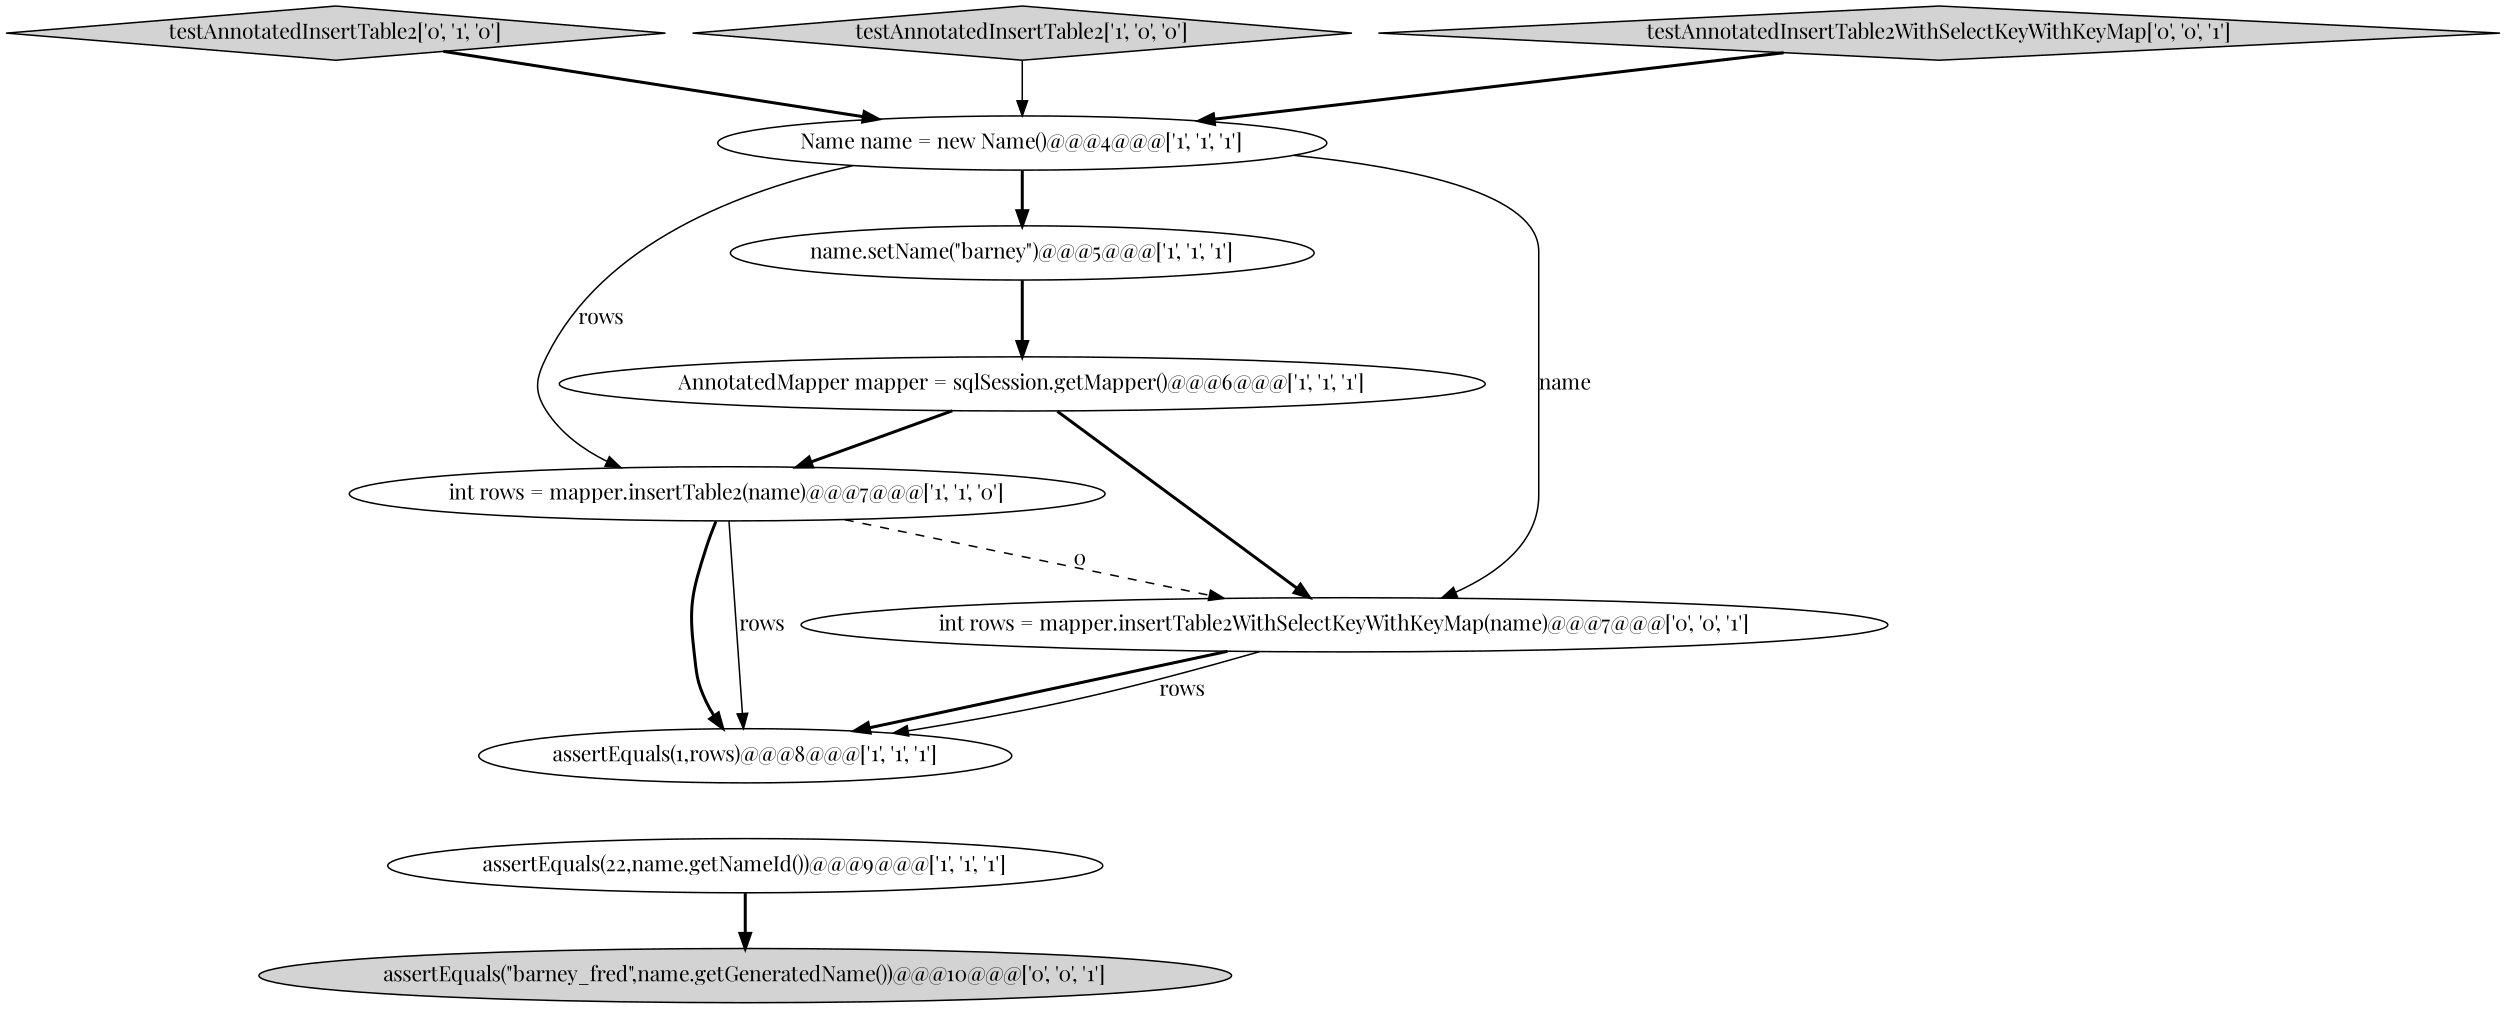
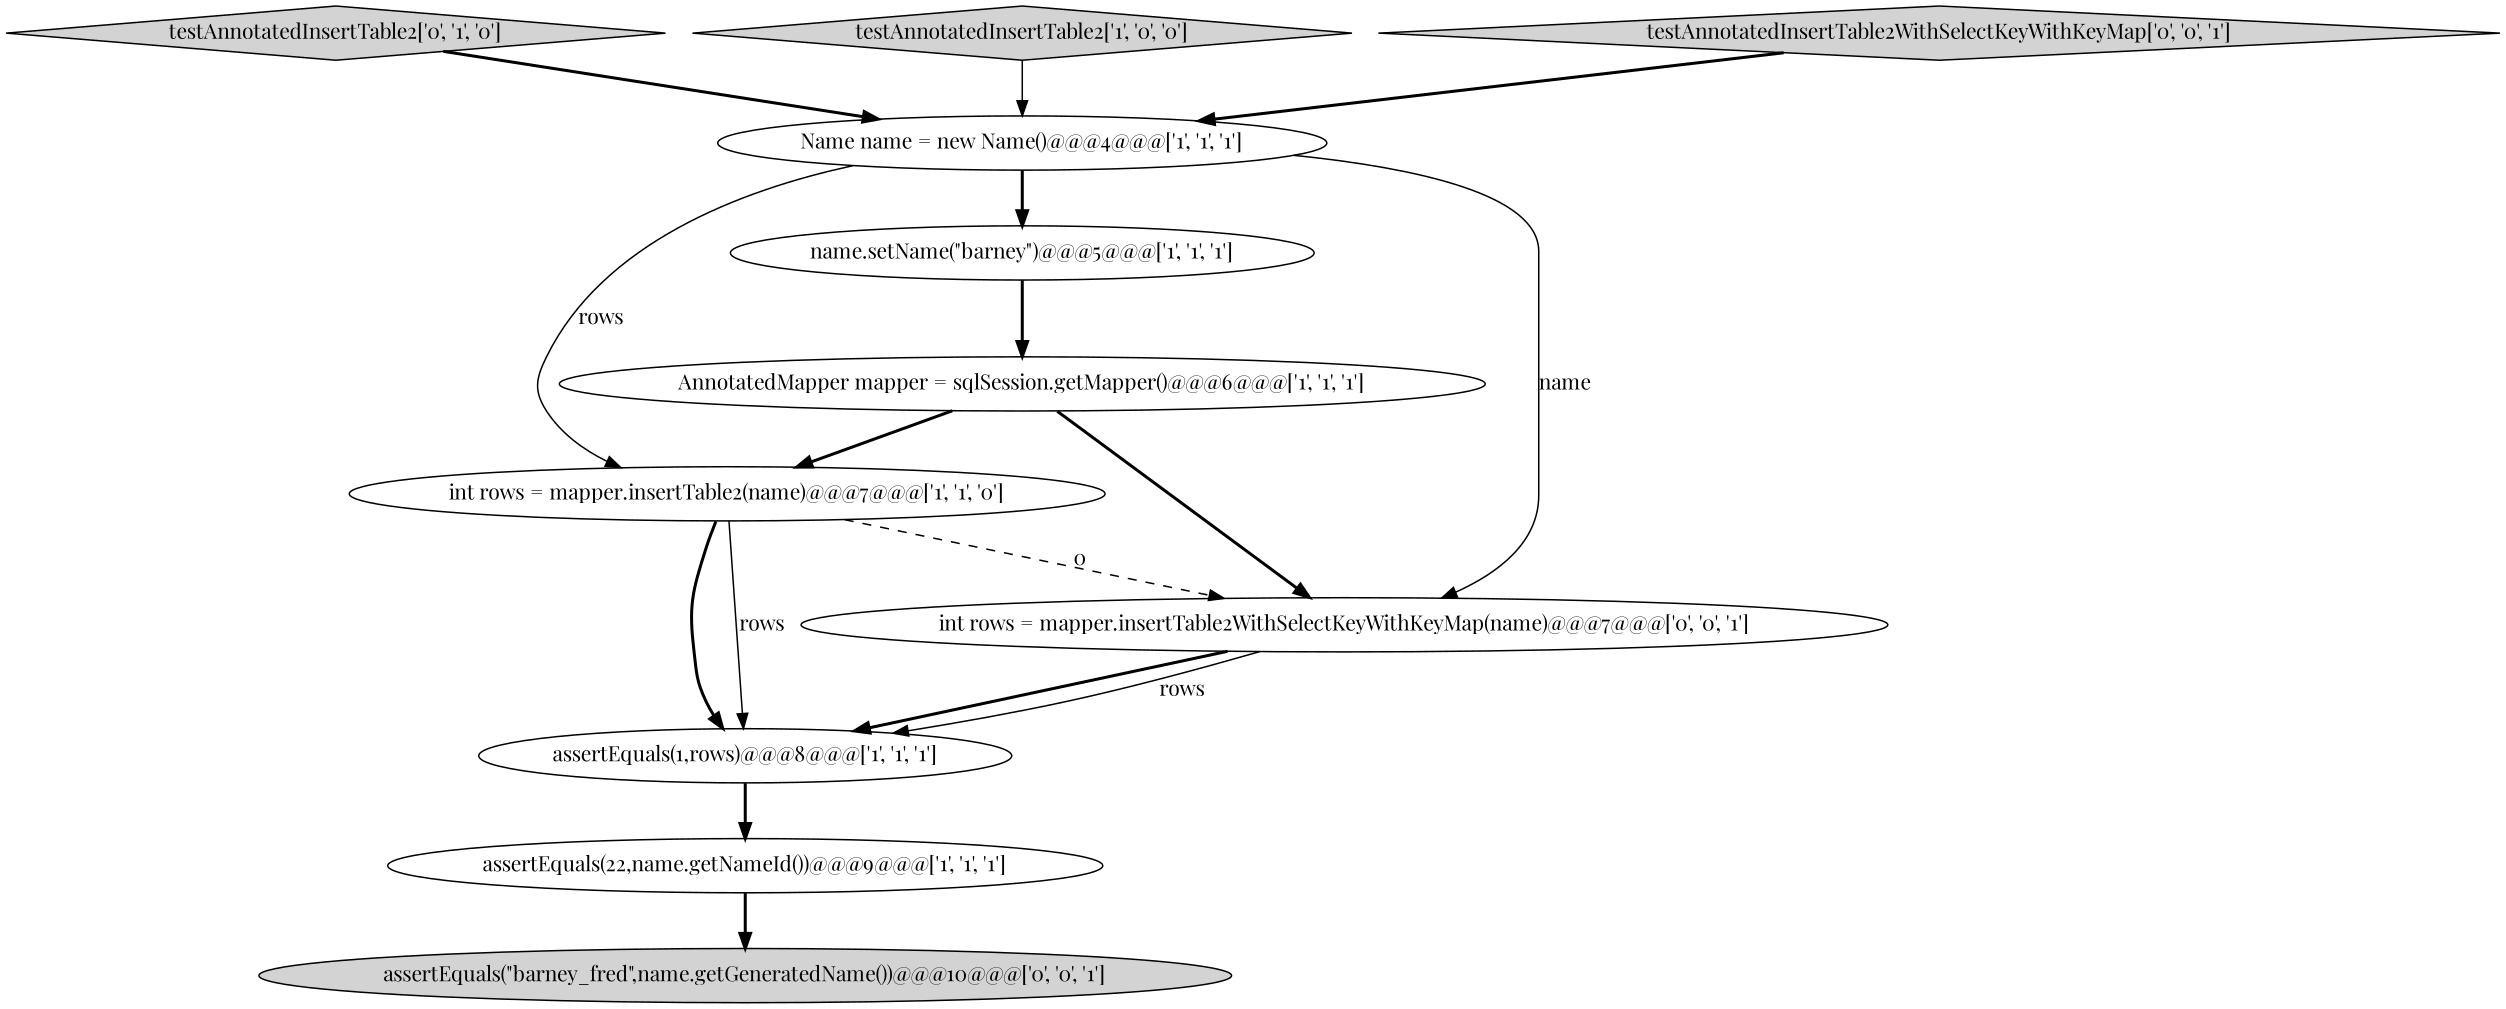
none -> (745, 803)
